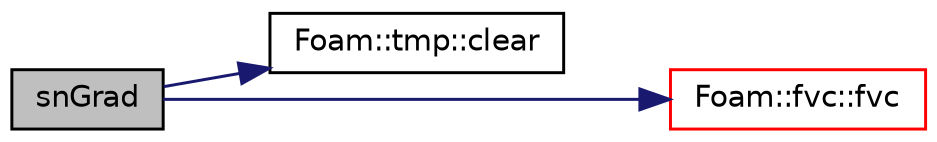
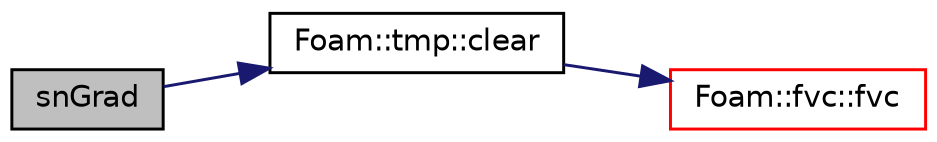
(401, 99) -> (602, 70)
